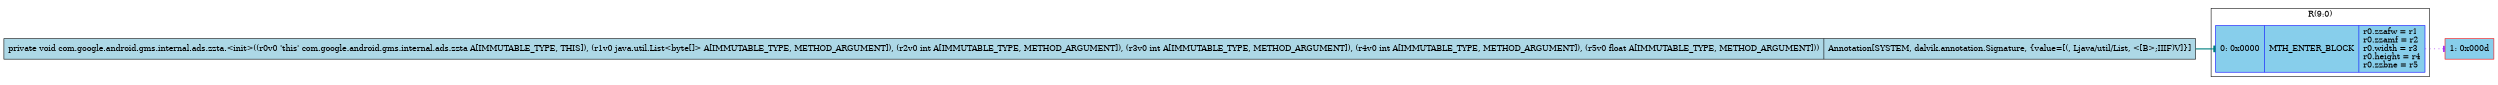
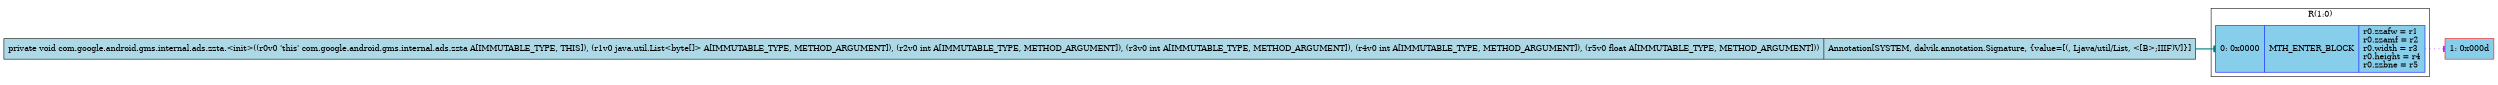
(2320, 15) -> (2320, 15)
